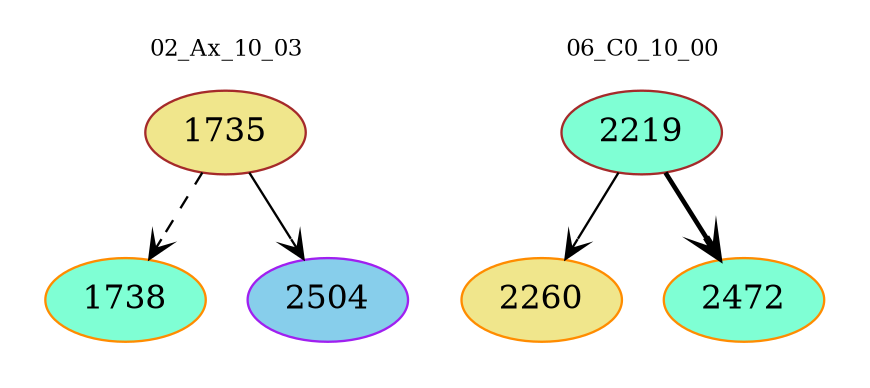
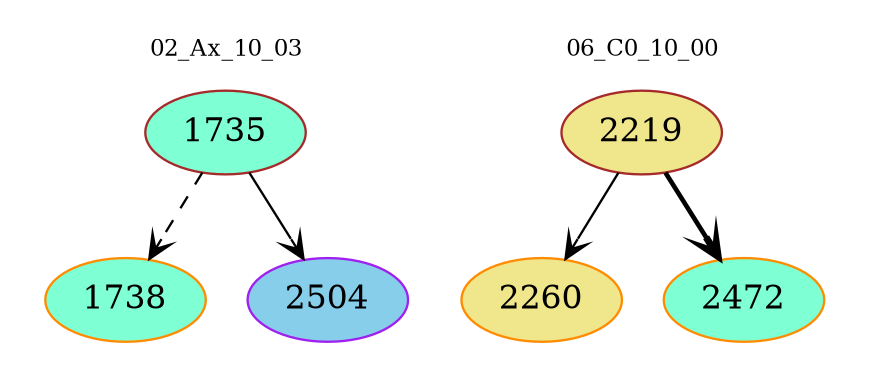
(226, 133) -> (226, 133)
(642, 133) -> (642, 133)
